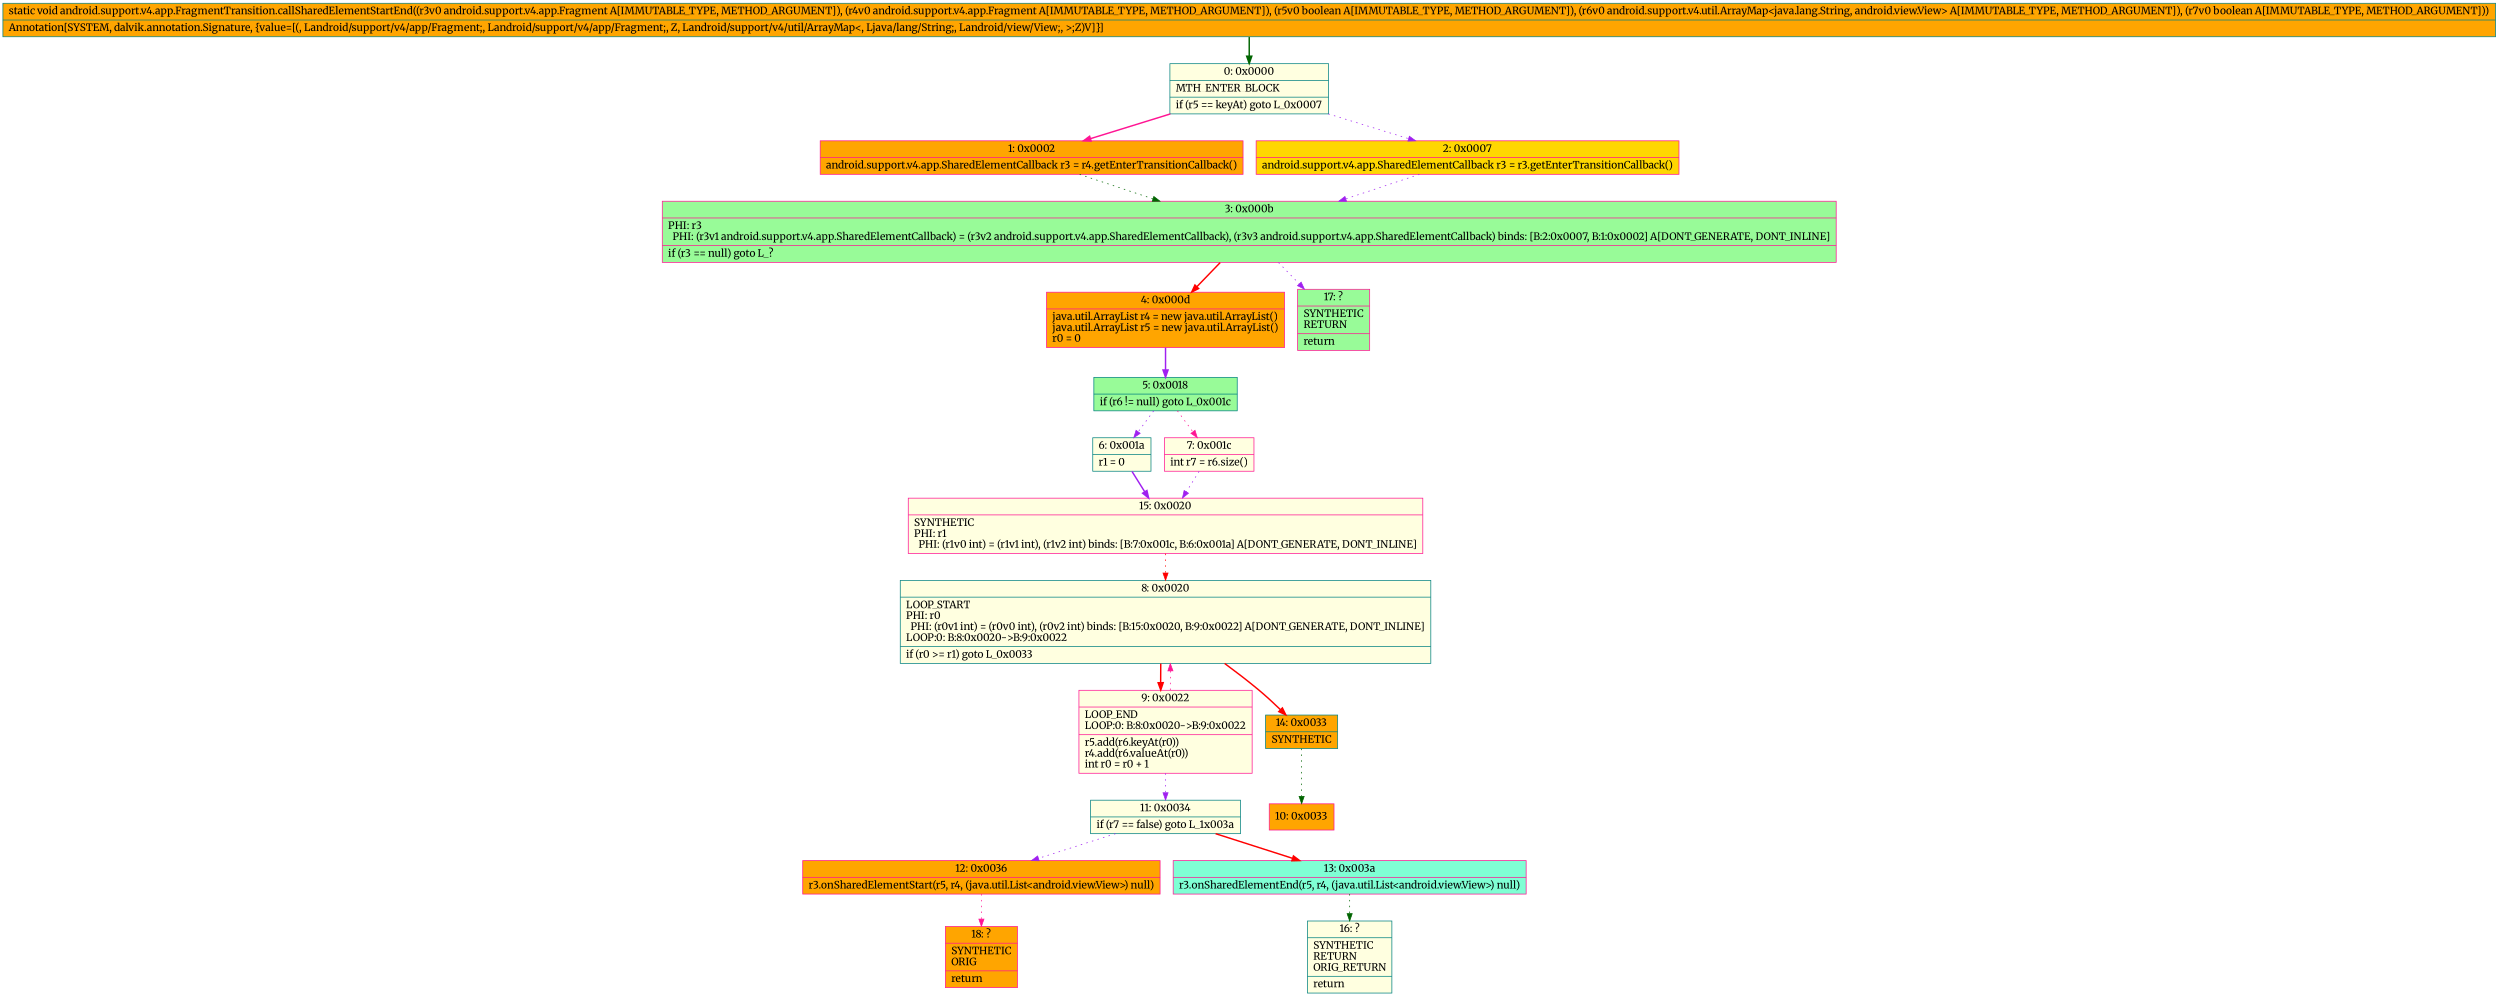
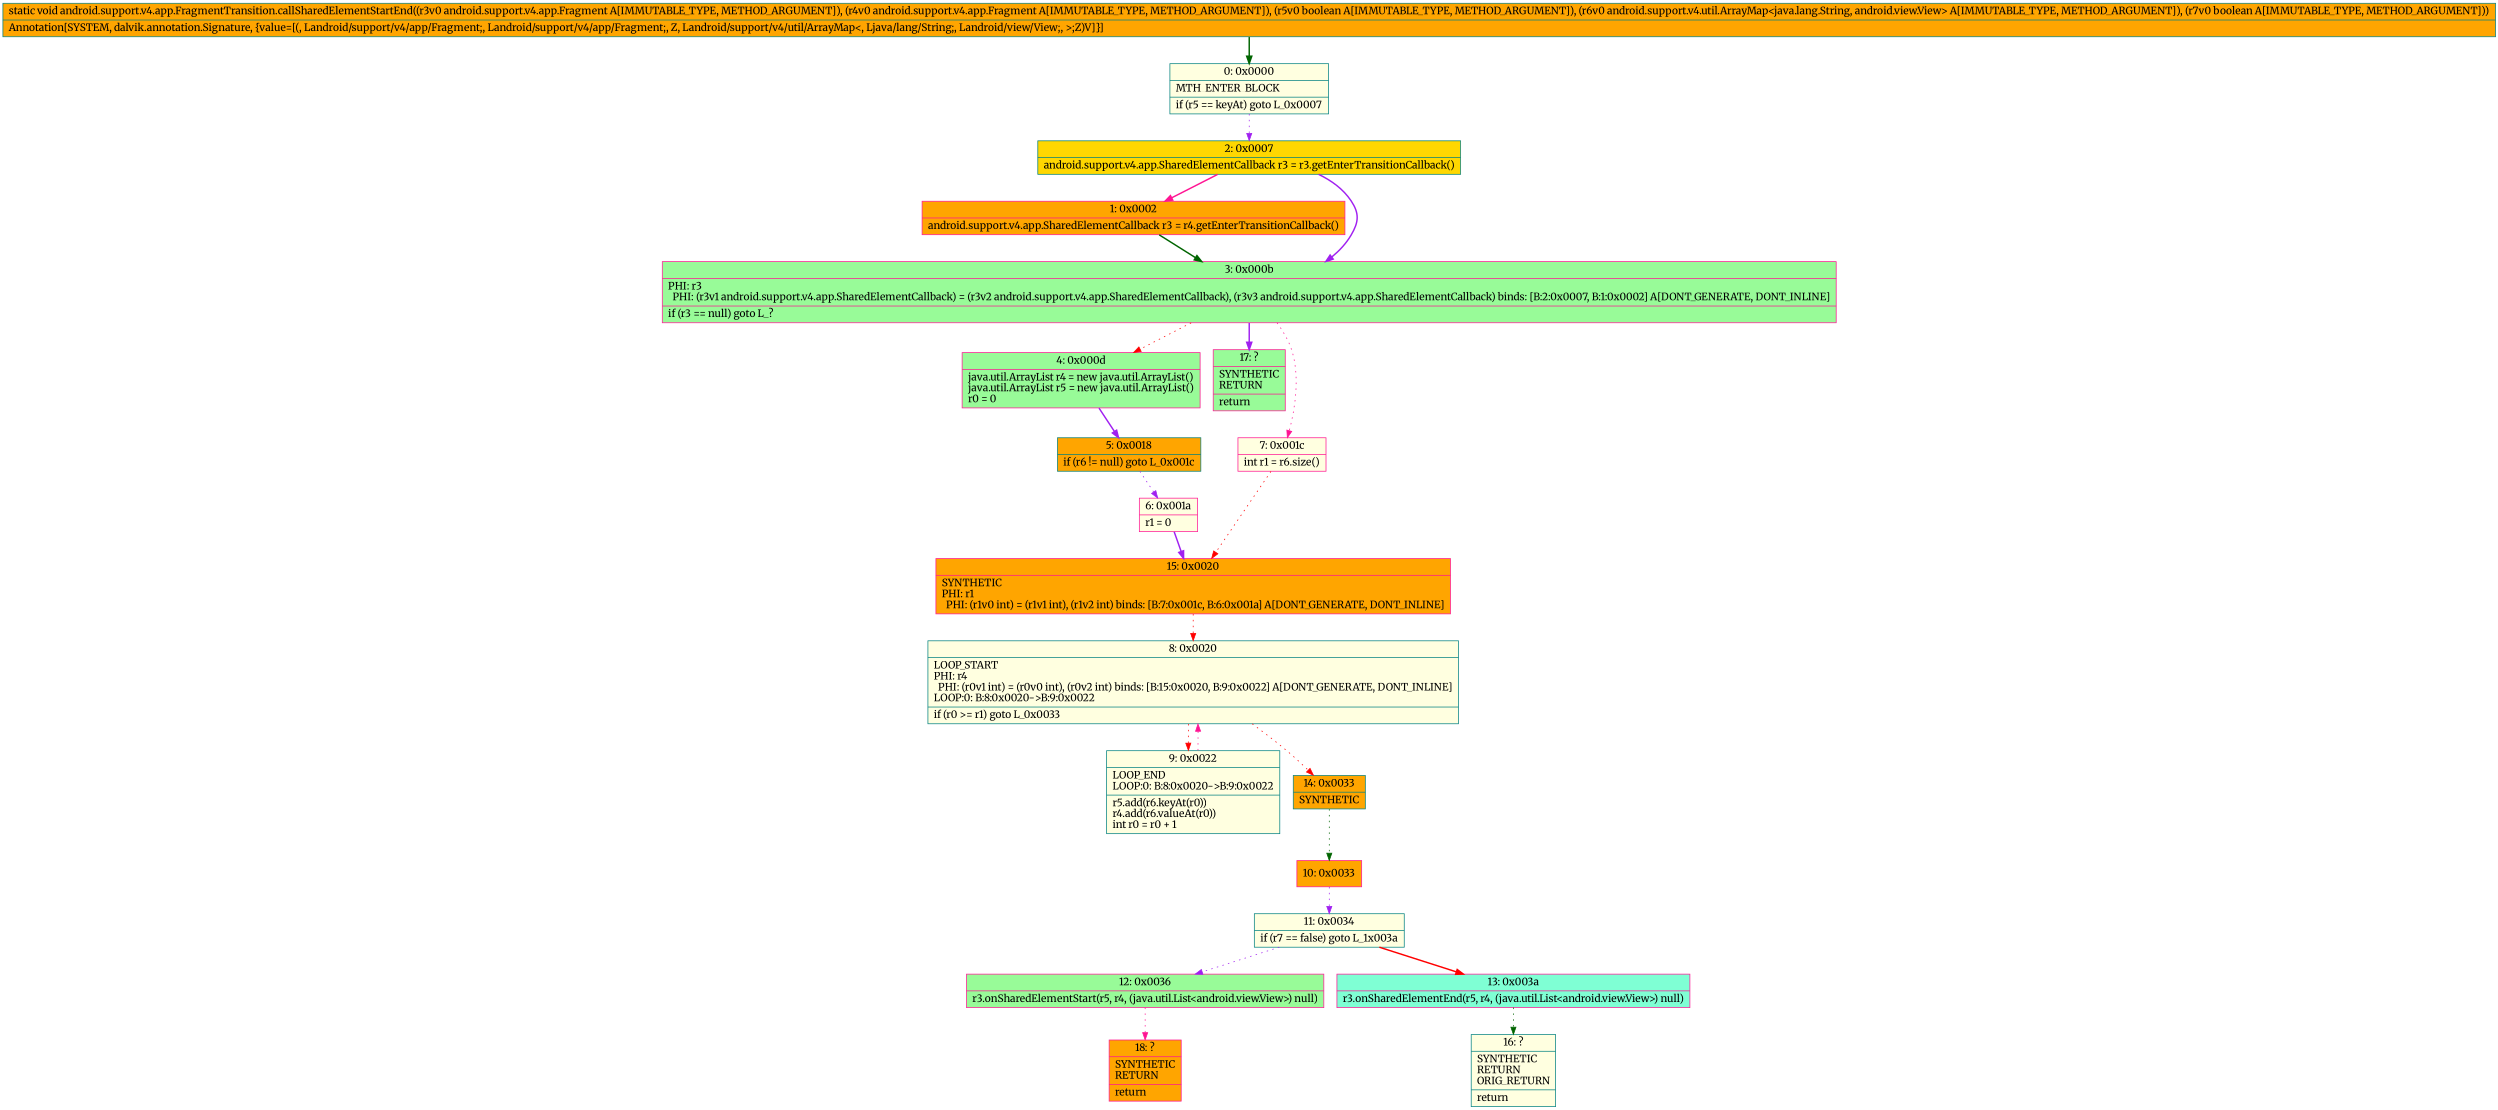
(1130, 126) -> (1195, 186)
(1468, 158) -> (1249, 158)
(1116, 187) -> (1177, 246)
(1383, 187) -> (1356, 211)
(1289, 273) -> (1249, 333)
(1209, 275) -> (1166, 336)
(1166, 320) -> (1081, 380)
(1166, 394) -> (1129, 454)
(1185, 421) -> (1296, 375)
(1122, 454) -> (1168, 515)
(1209, 463) -> (1282, 463)
(1193, 482) -> (1243, 512)
(1166, 526) -> (1193, 586)
(925, 616) -> (952, 676)
(1161, 673) -> (1188, 734)
(1253, 686) -> (1281, 746)
(1166, 732) -> (1193, 792)
(1166, 783) -> (1329, 897)
(981, 877) -> (1145, 991)
(964, 962) -> (1137, 1076)
